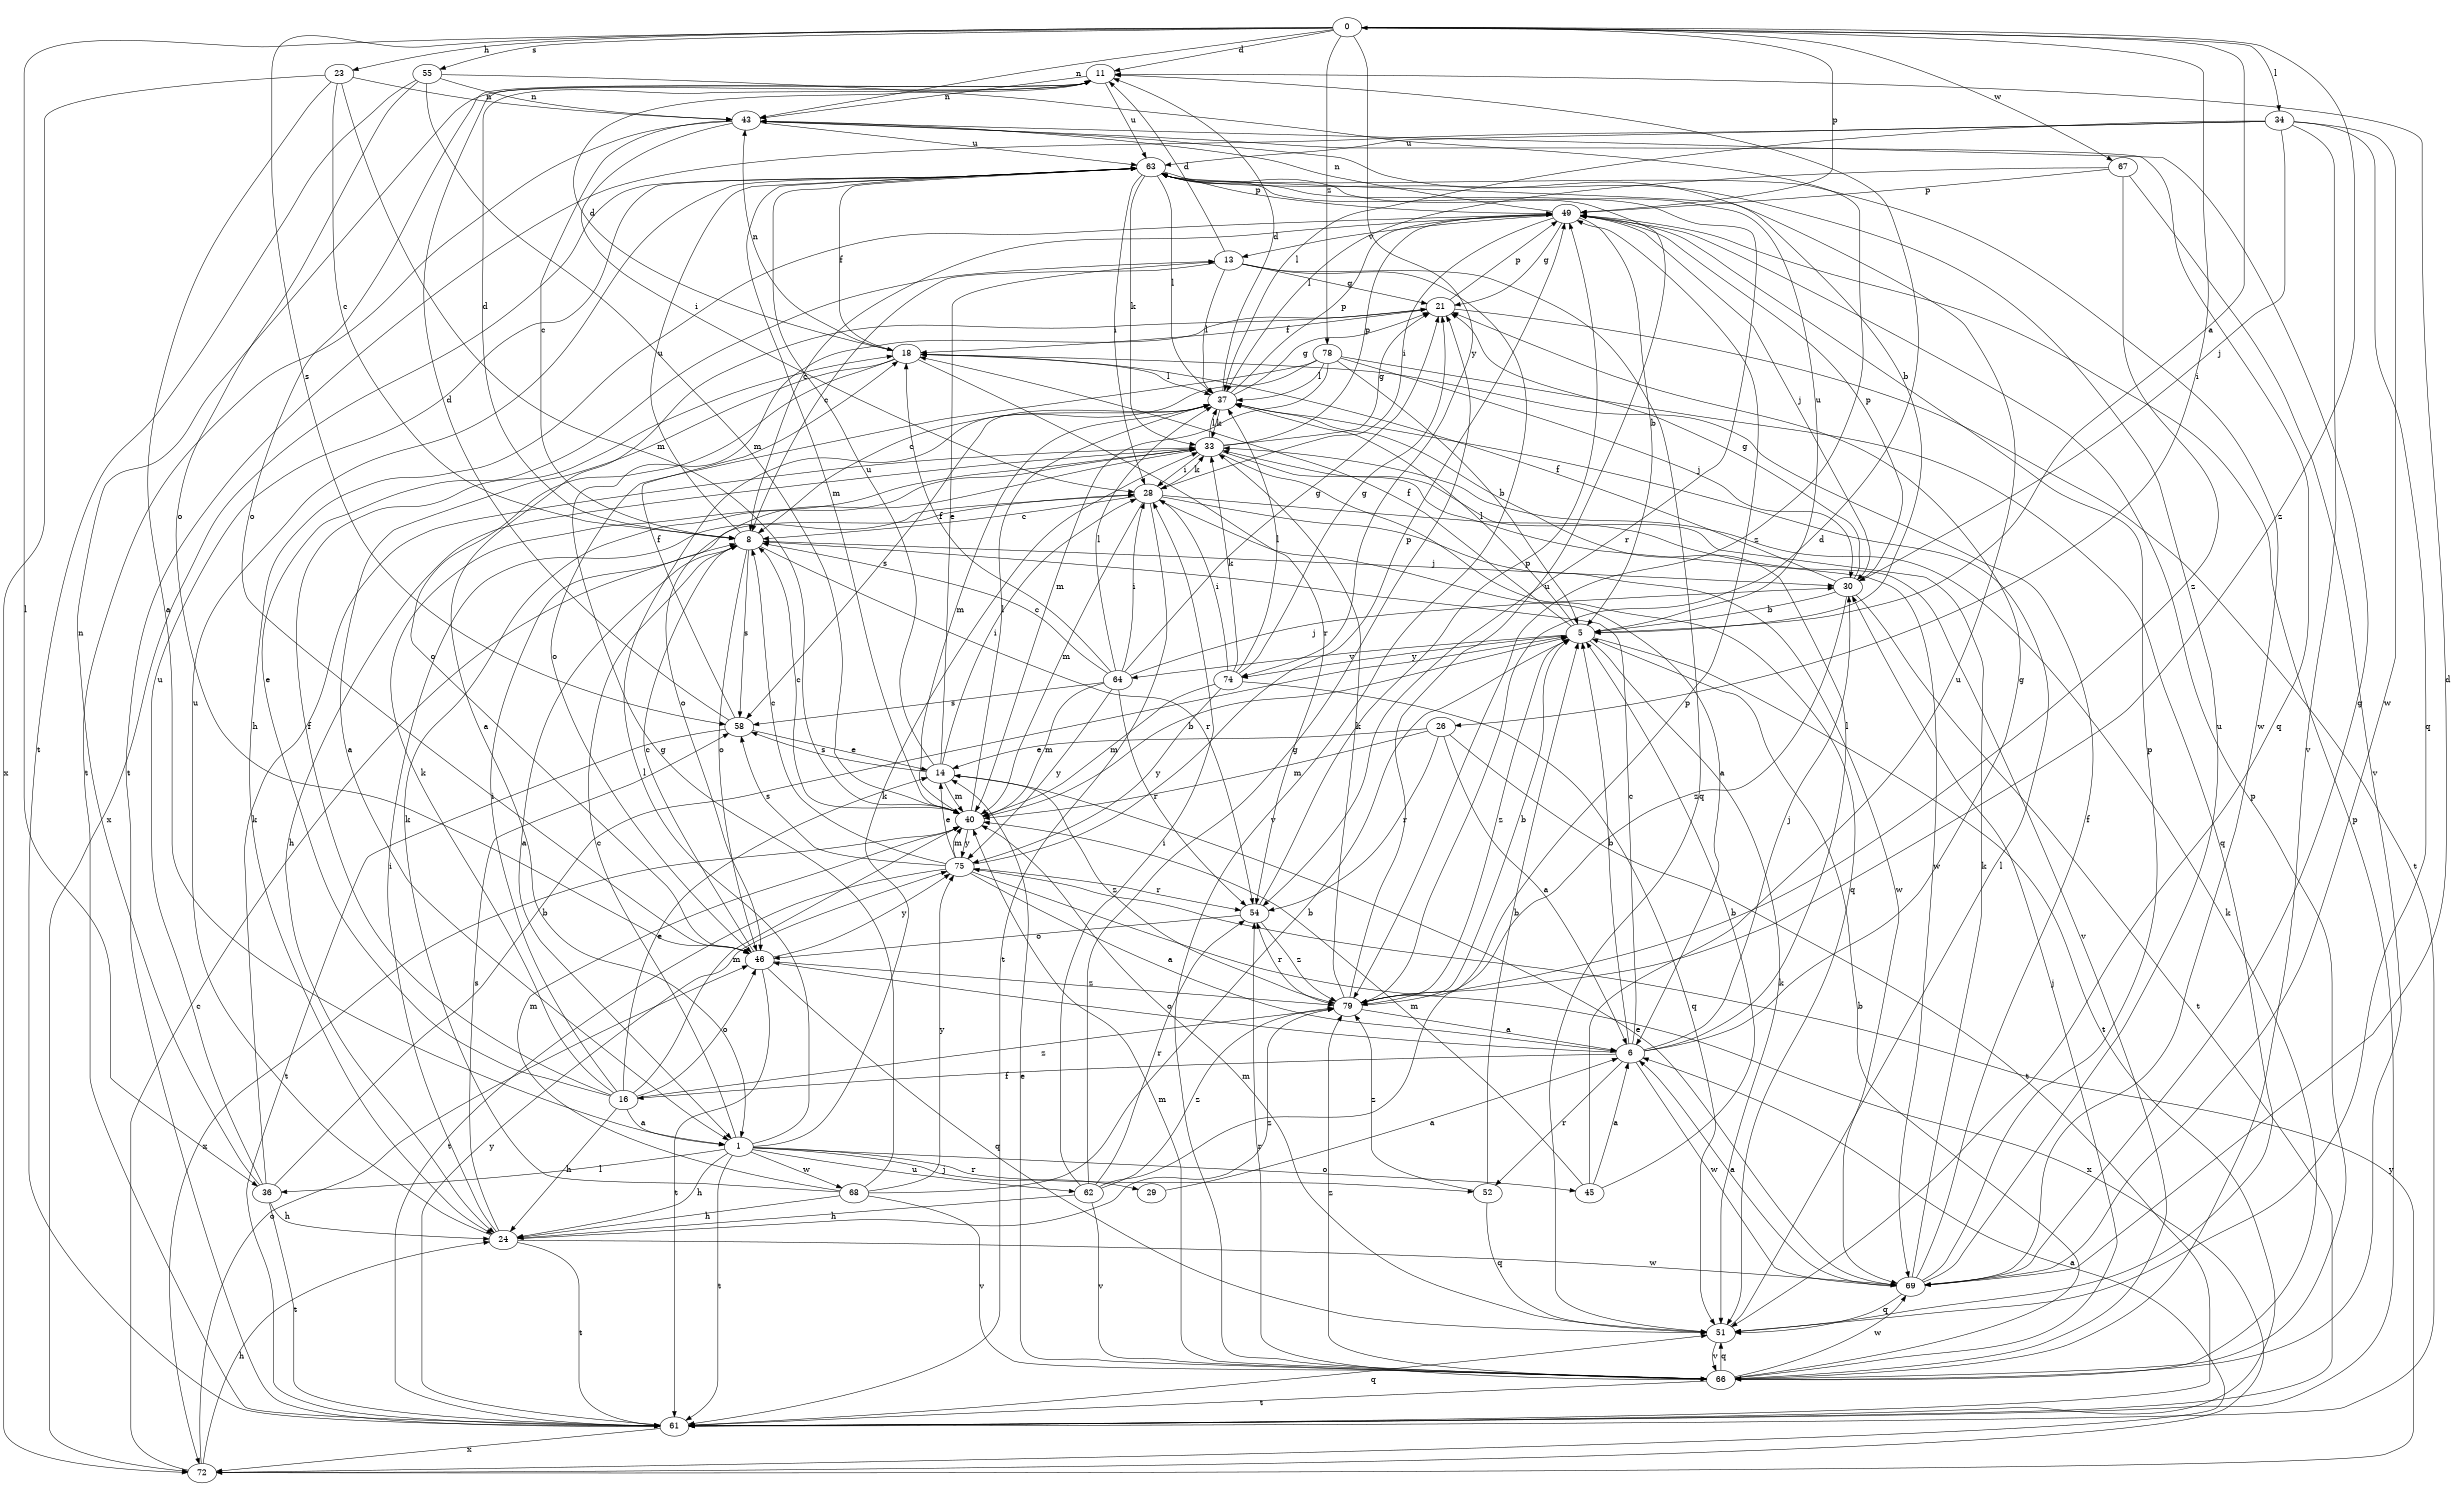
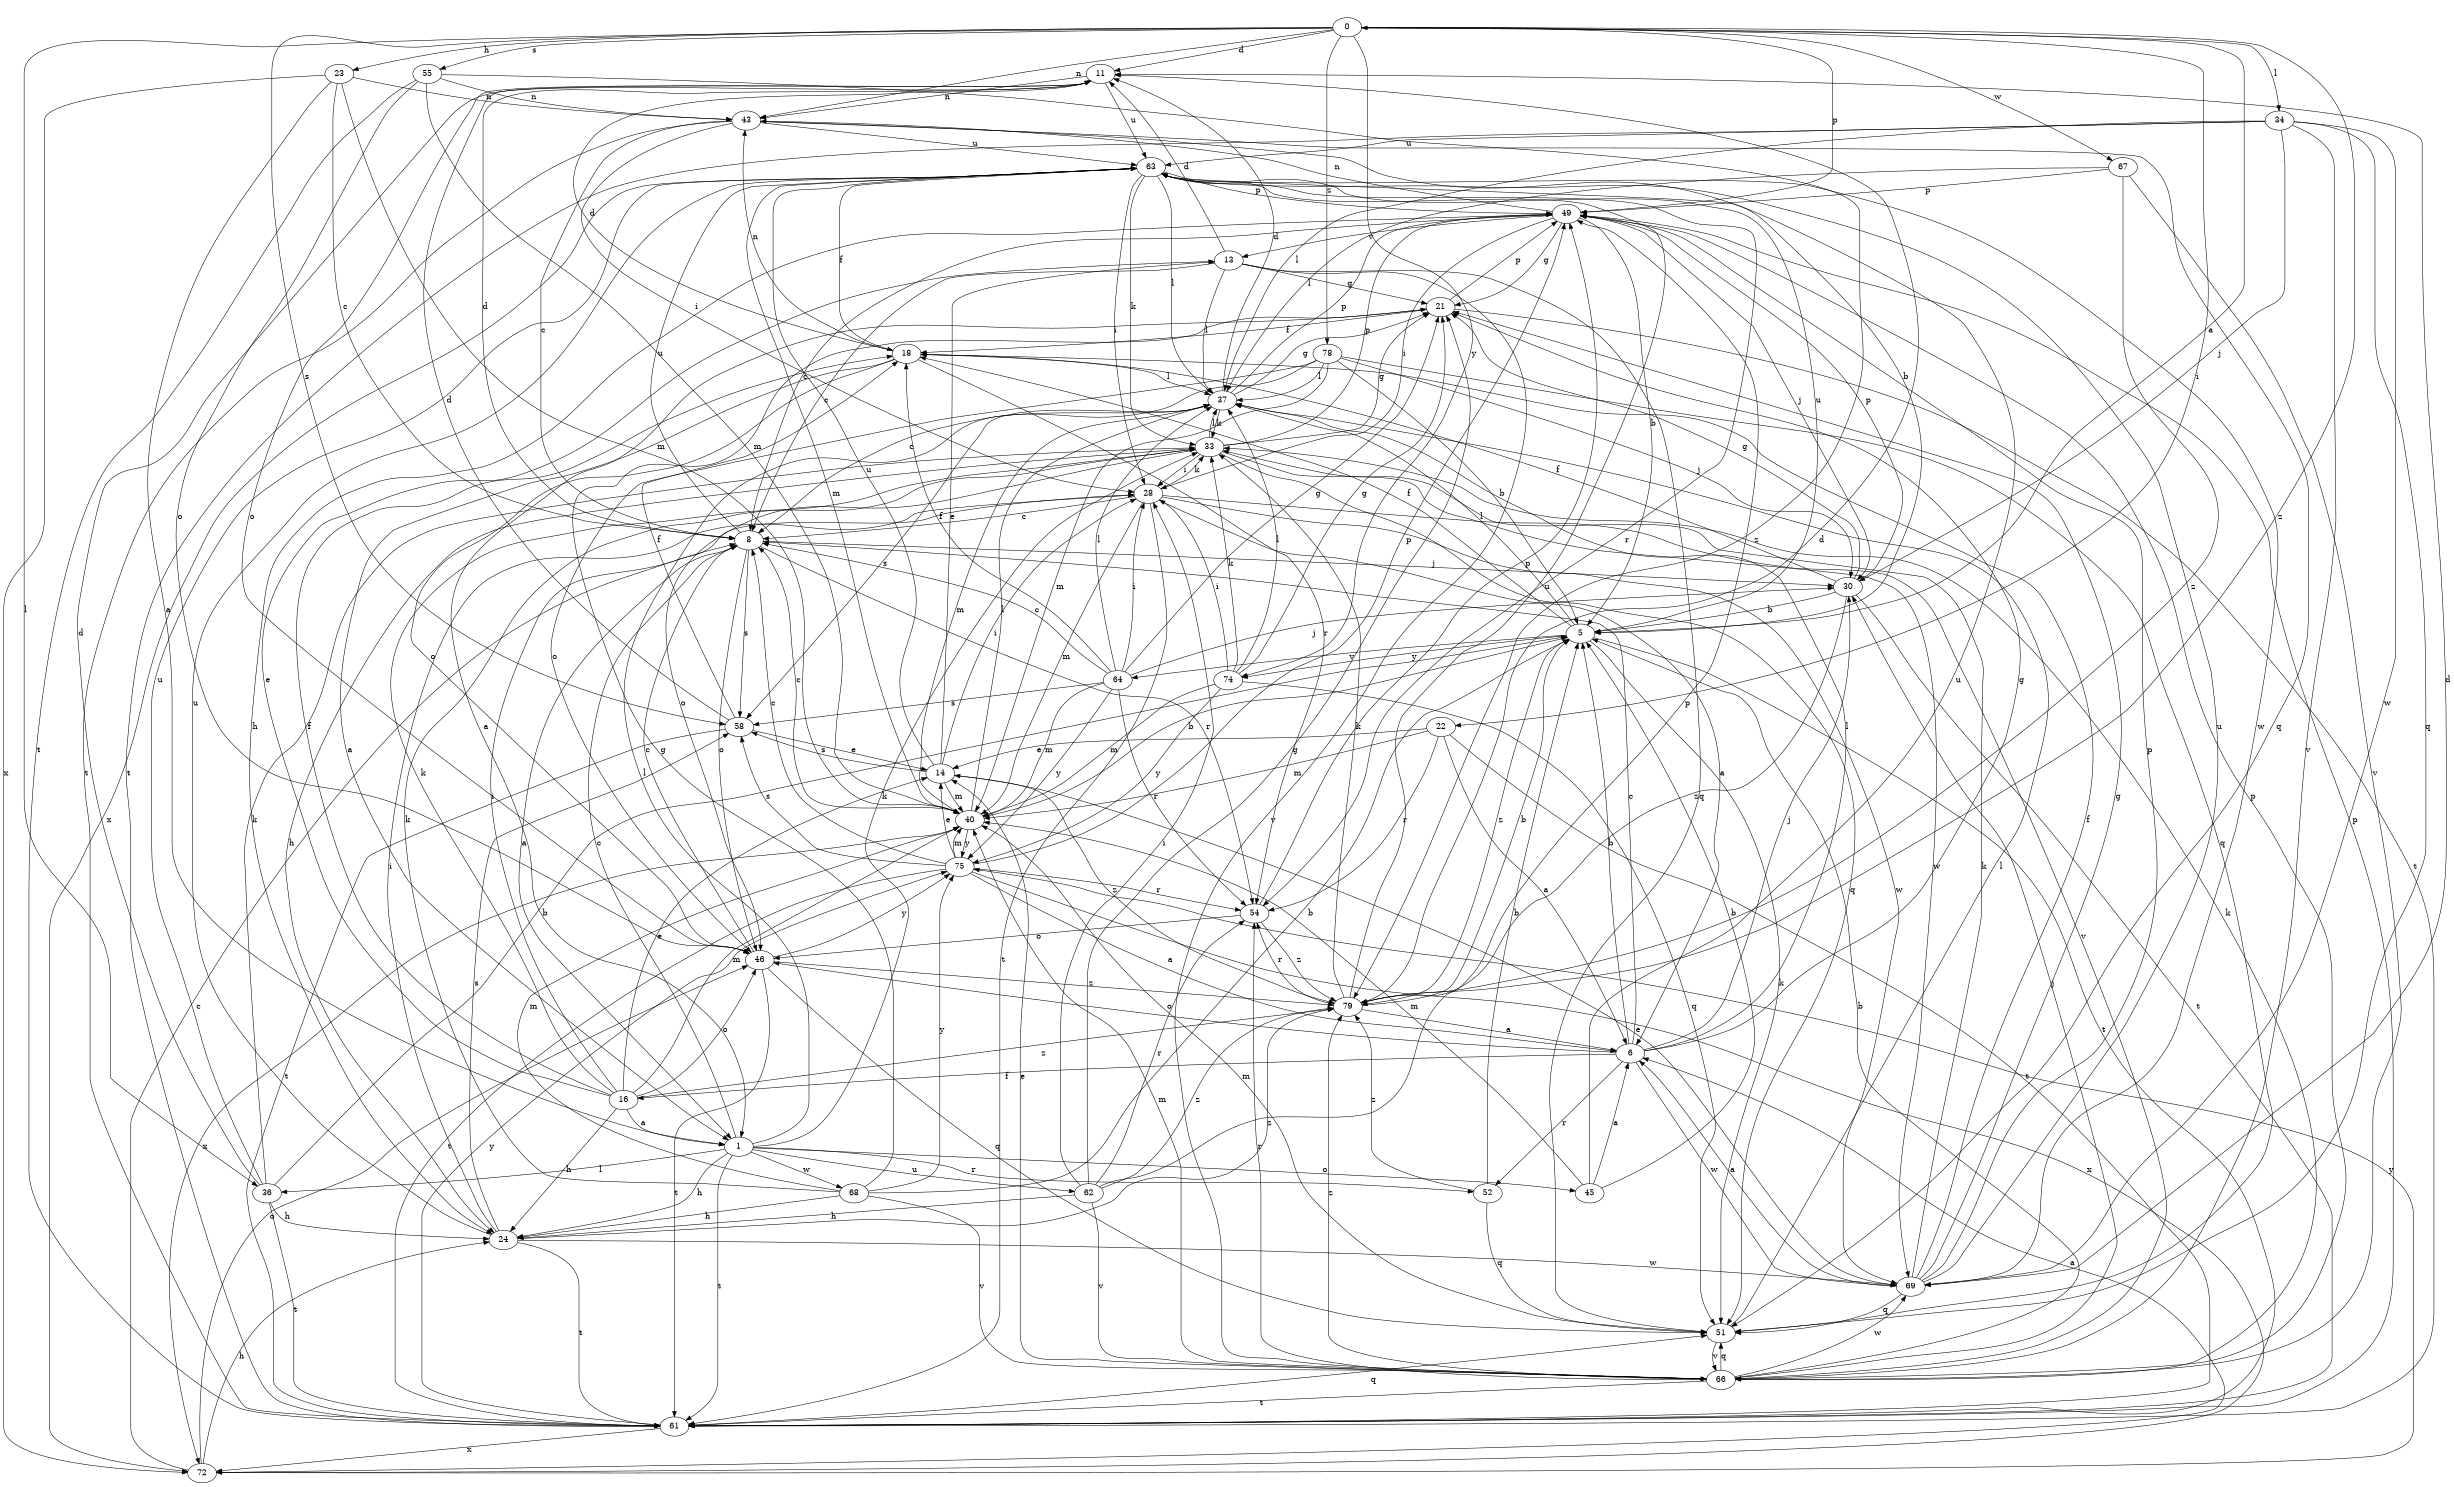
(2148, 157) -> (2095, 596)
(81, 634) -> (81, 634)
(1441, 727) -> (1441, 727)
(1152, 1193) -> none
